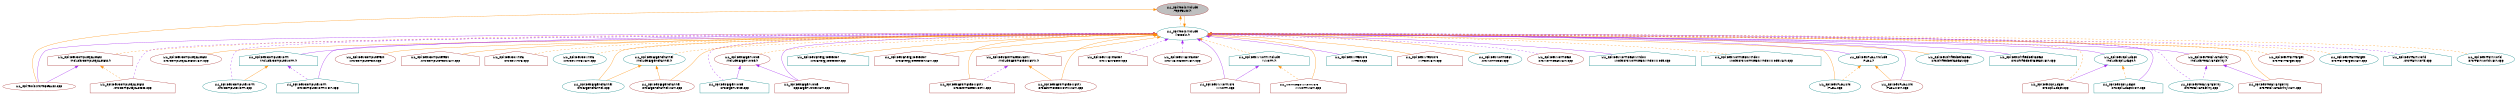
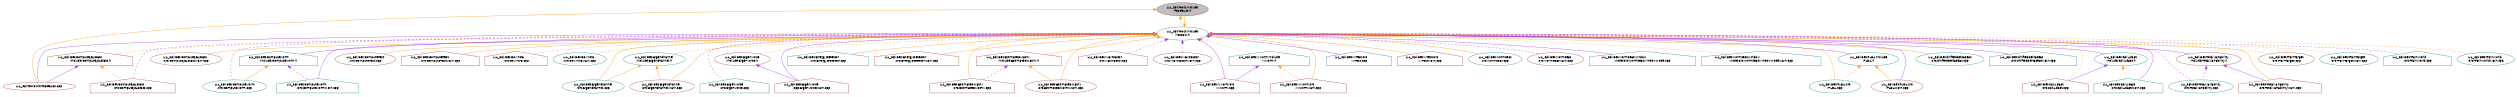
(738, 74) -> none
(1308, 86) -> (1308, 86)
